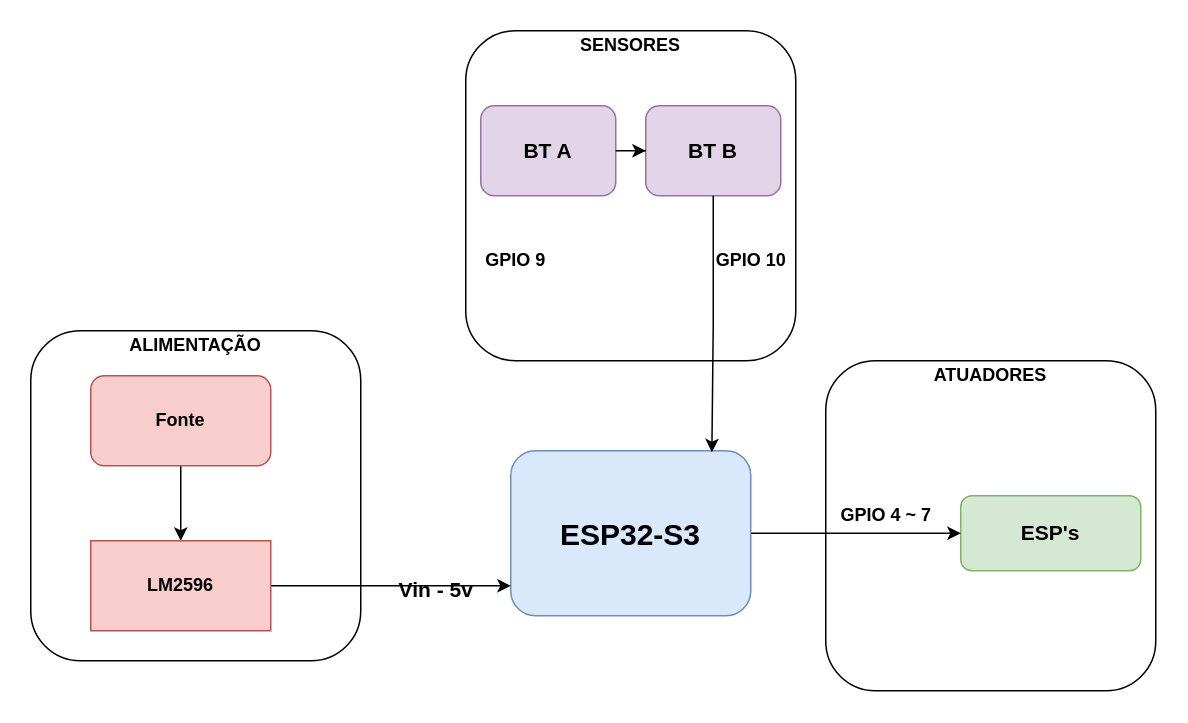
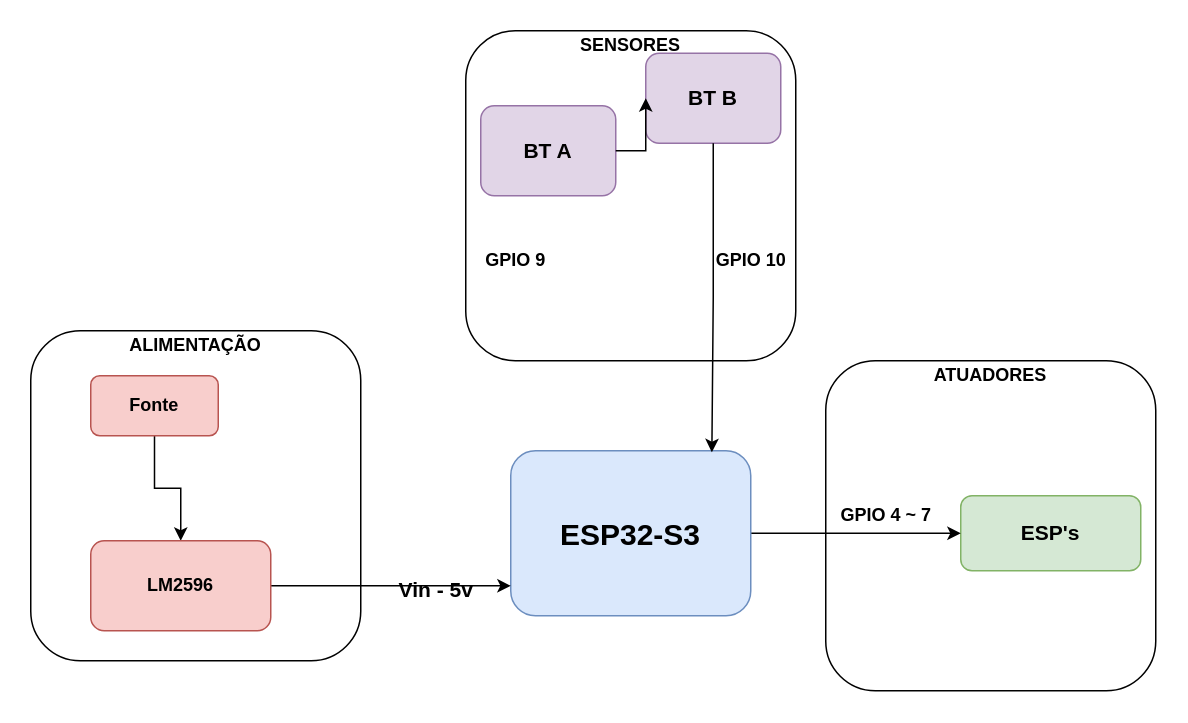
(713, 151) -> (713, 98)
(181, 421) -> (155, 406)
(181, 586) -> (181, 586)
